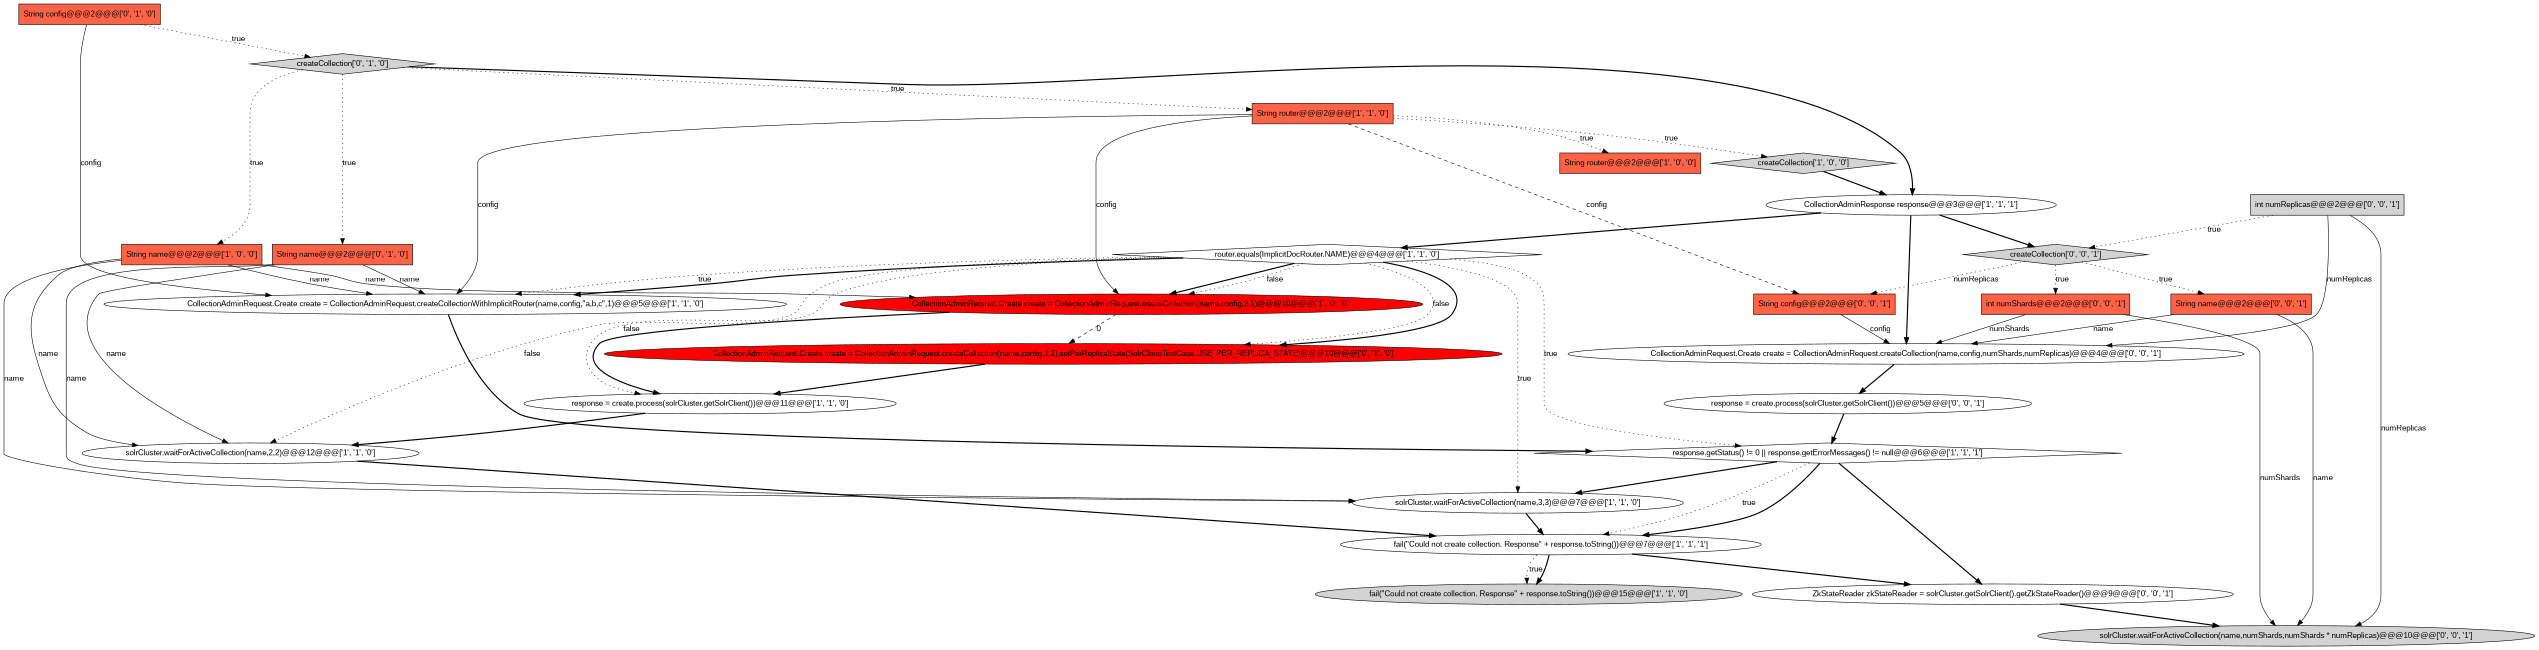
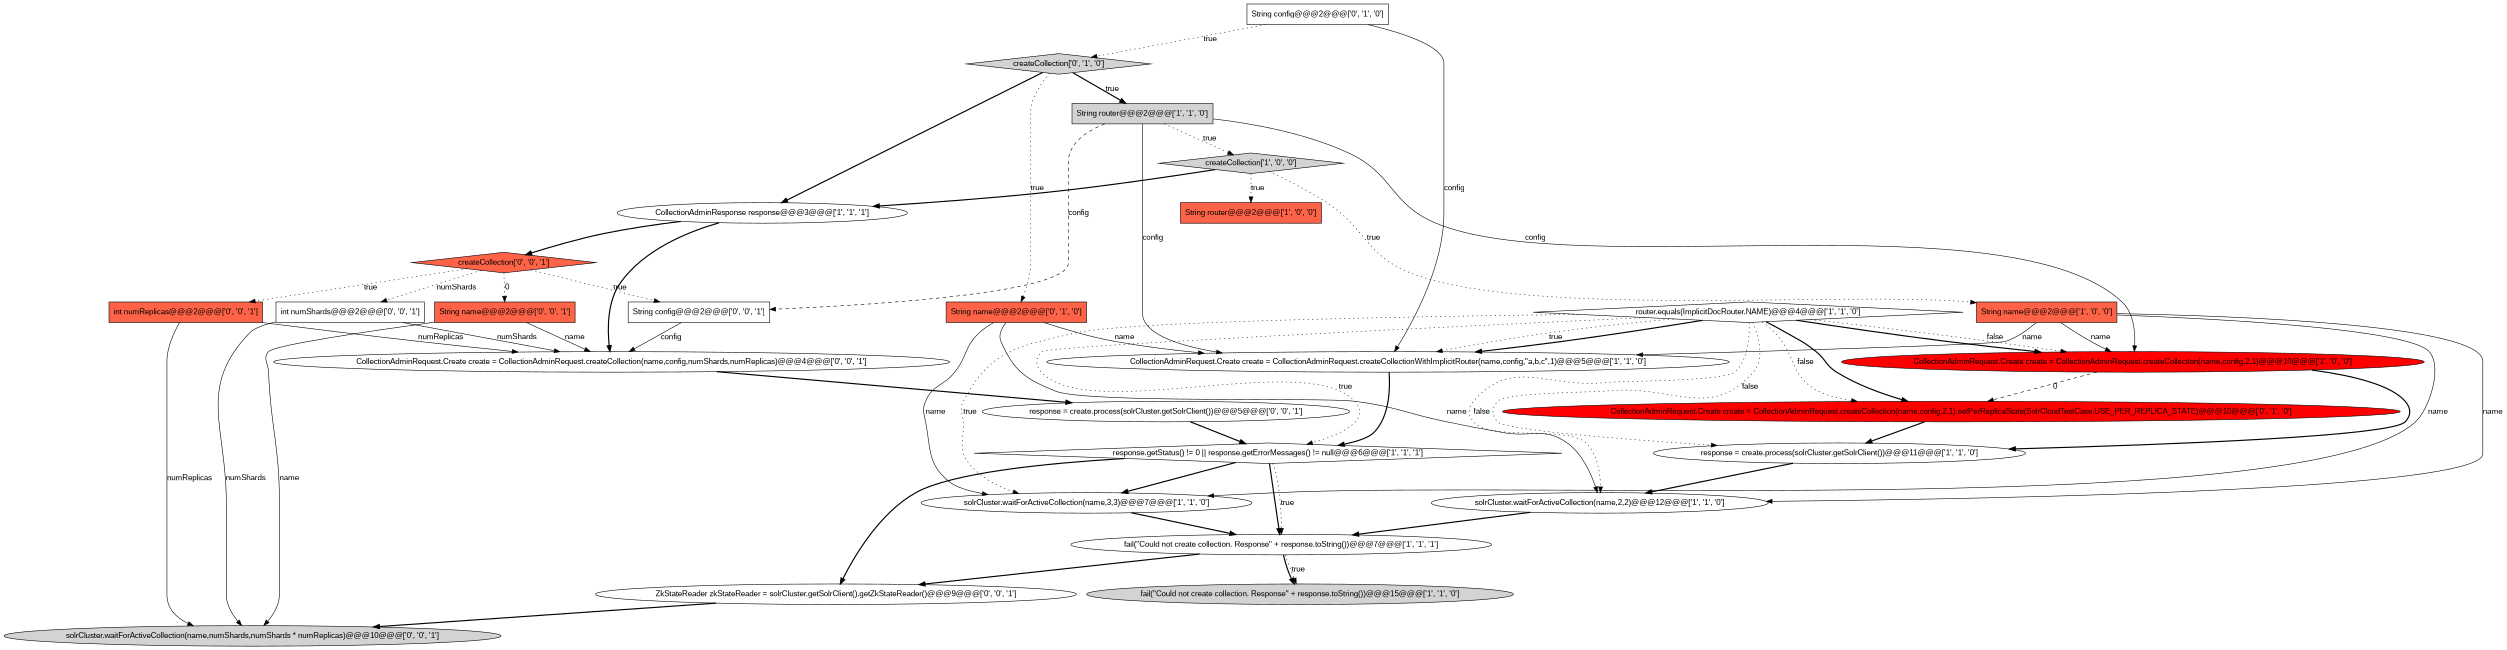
(90, 14) -> (1318, 14)
(825, 88) -> (1097, 87)
(1323, 114) -> (1143, 114)
(1547, 133) -> (1251, 185)
(250, 146) -> (1601, 299)
(2327, 205) -> (186, 312)
(1614, 230) -> none
(2184, 231) -> (361, 285)
(2056, 255) -> (504, 263)
(1976, 279) -> (620, 287)
(2062, 279) -> (456, 287)
(2166, 279) -> (507, 287)
(1824, 304) -> (699, 312)
(2056, 304) -> (350, 312)
